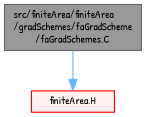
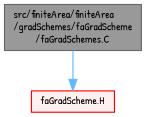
(73, 102) -> (73, 102)
